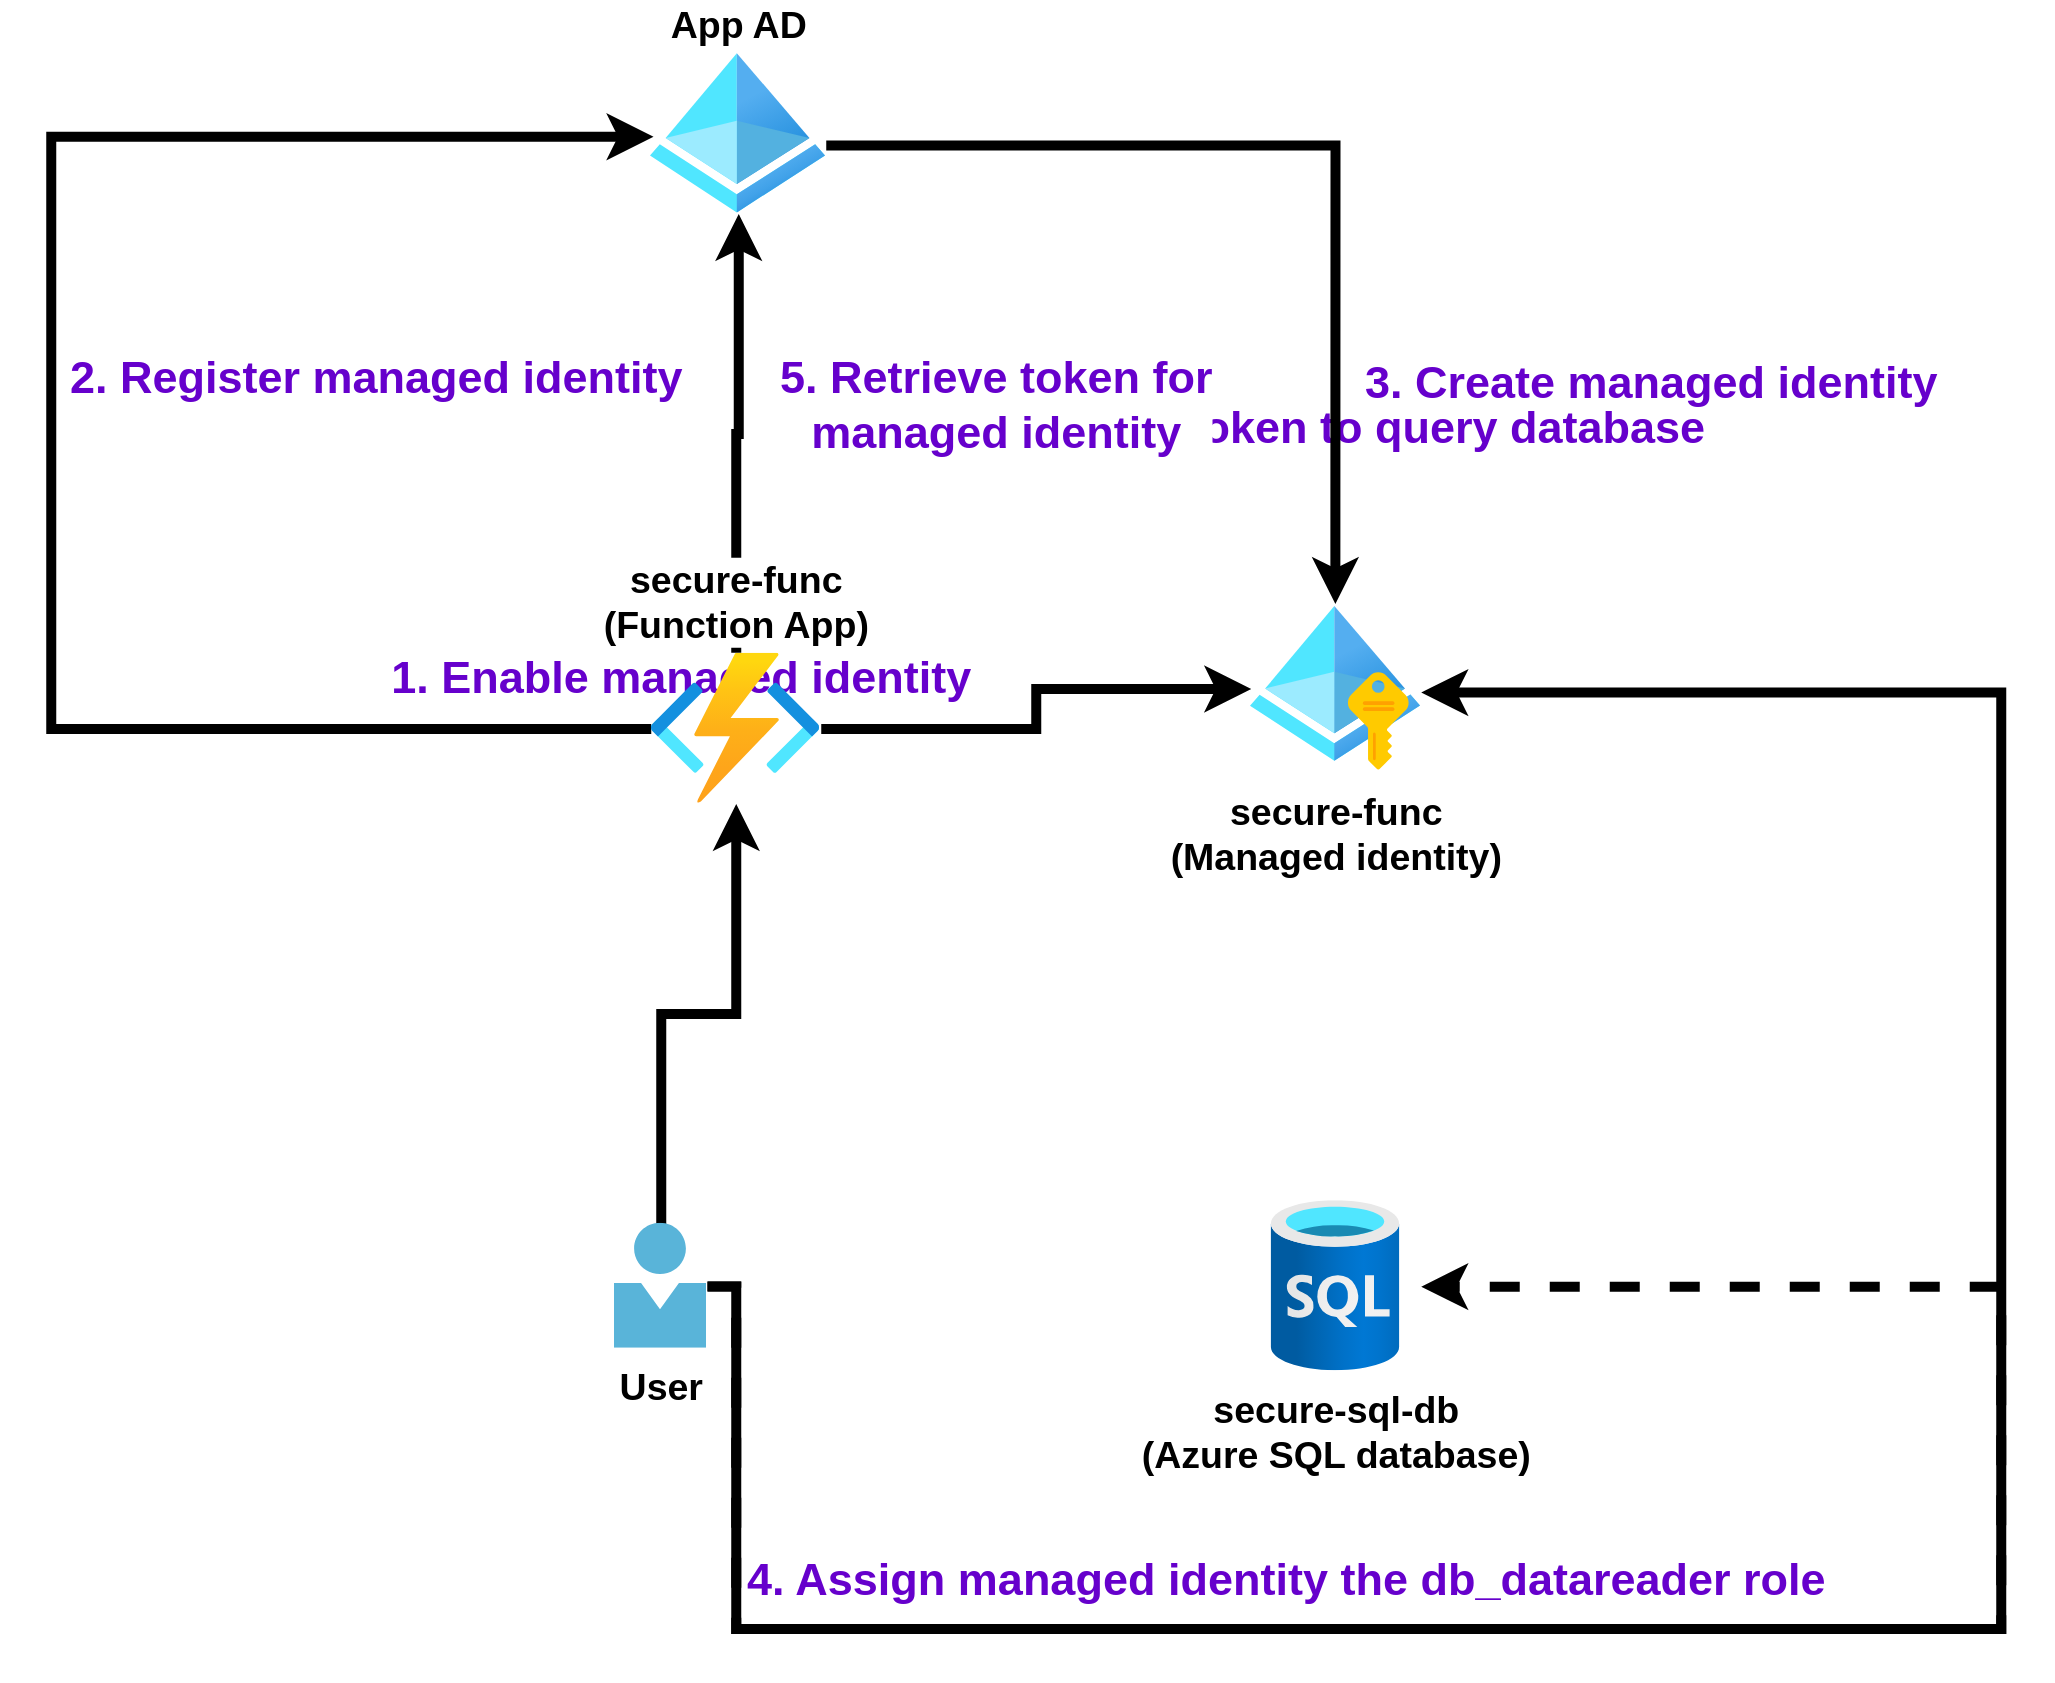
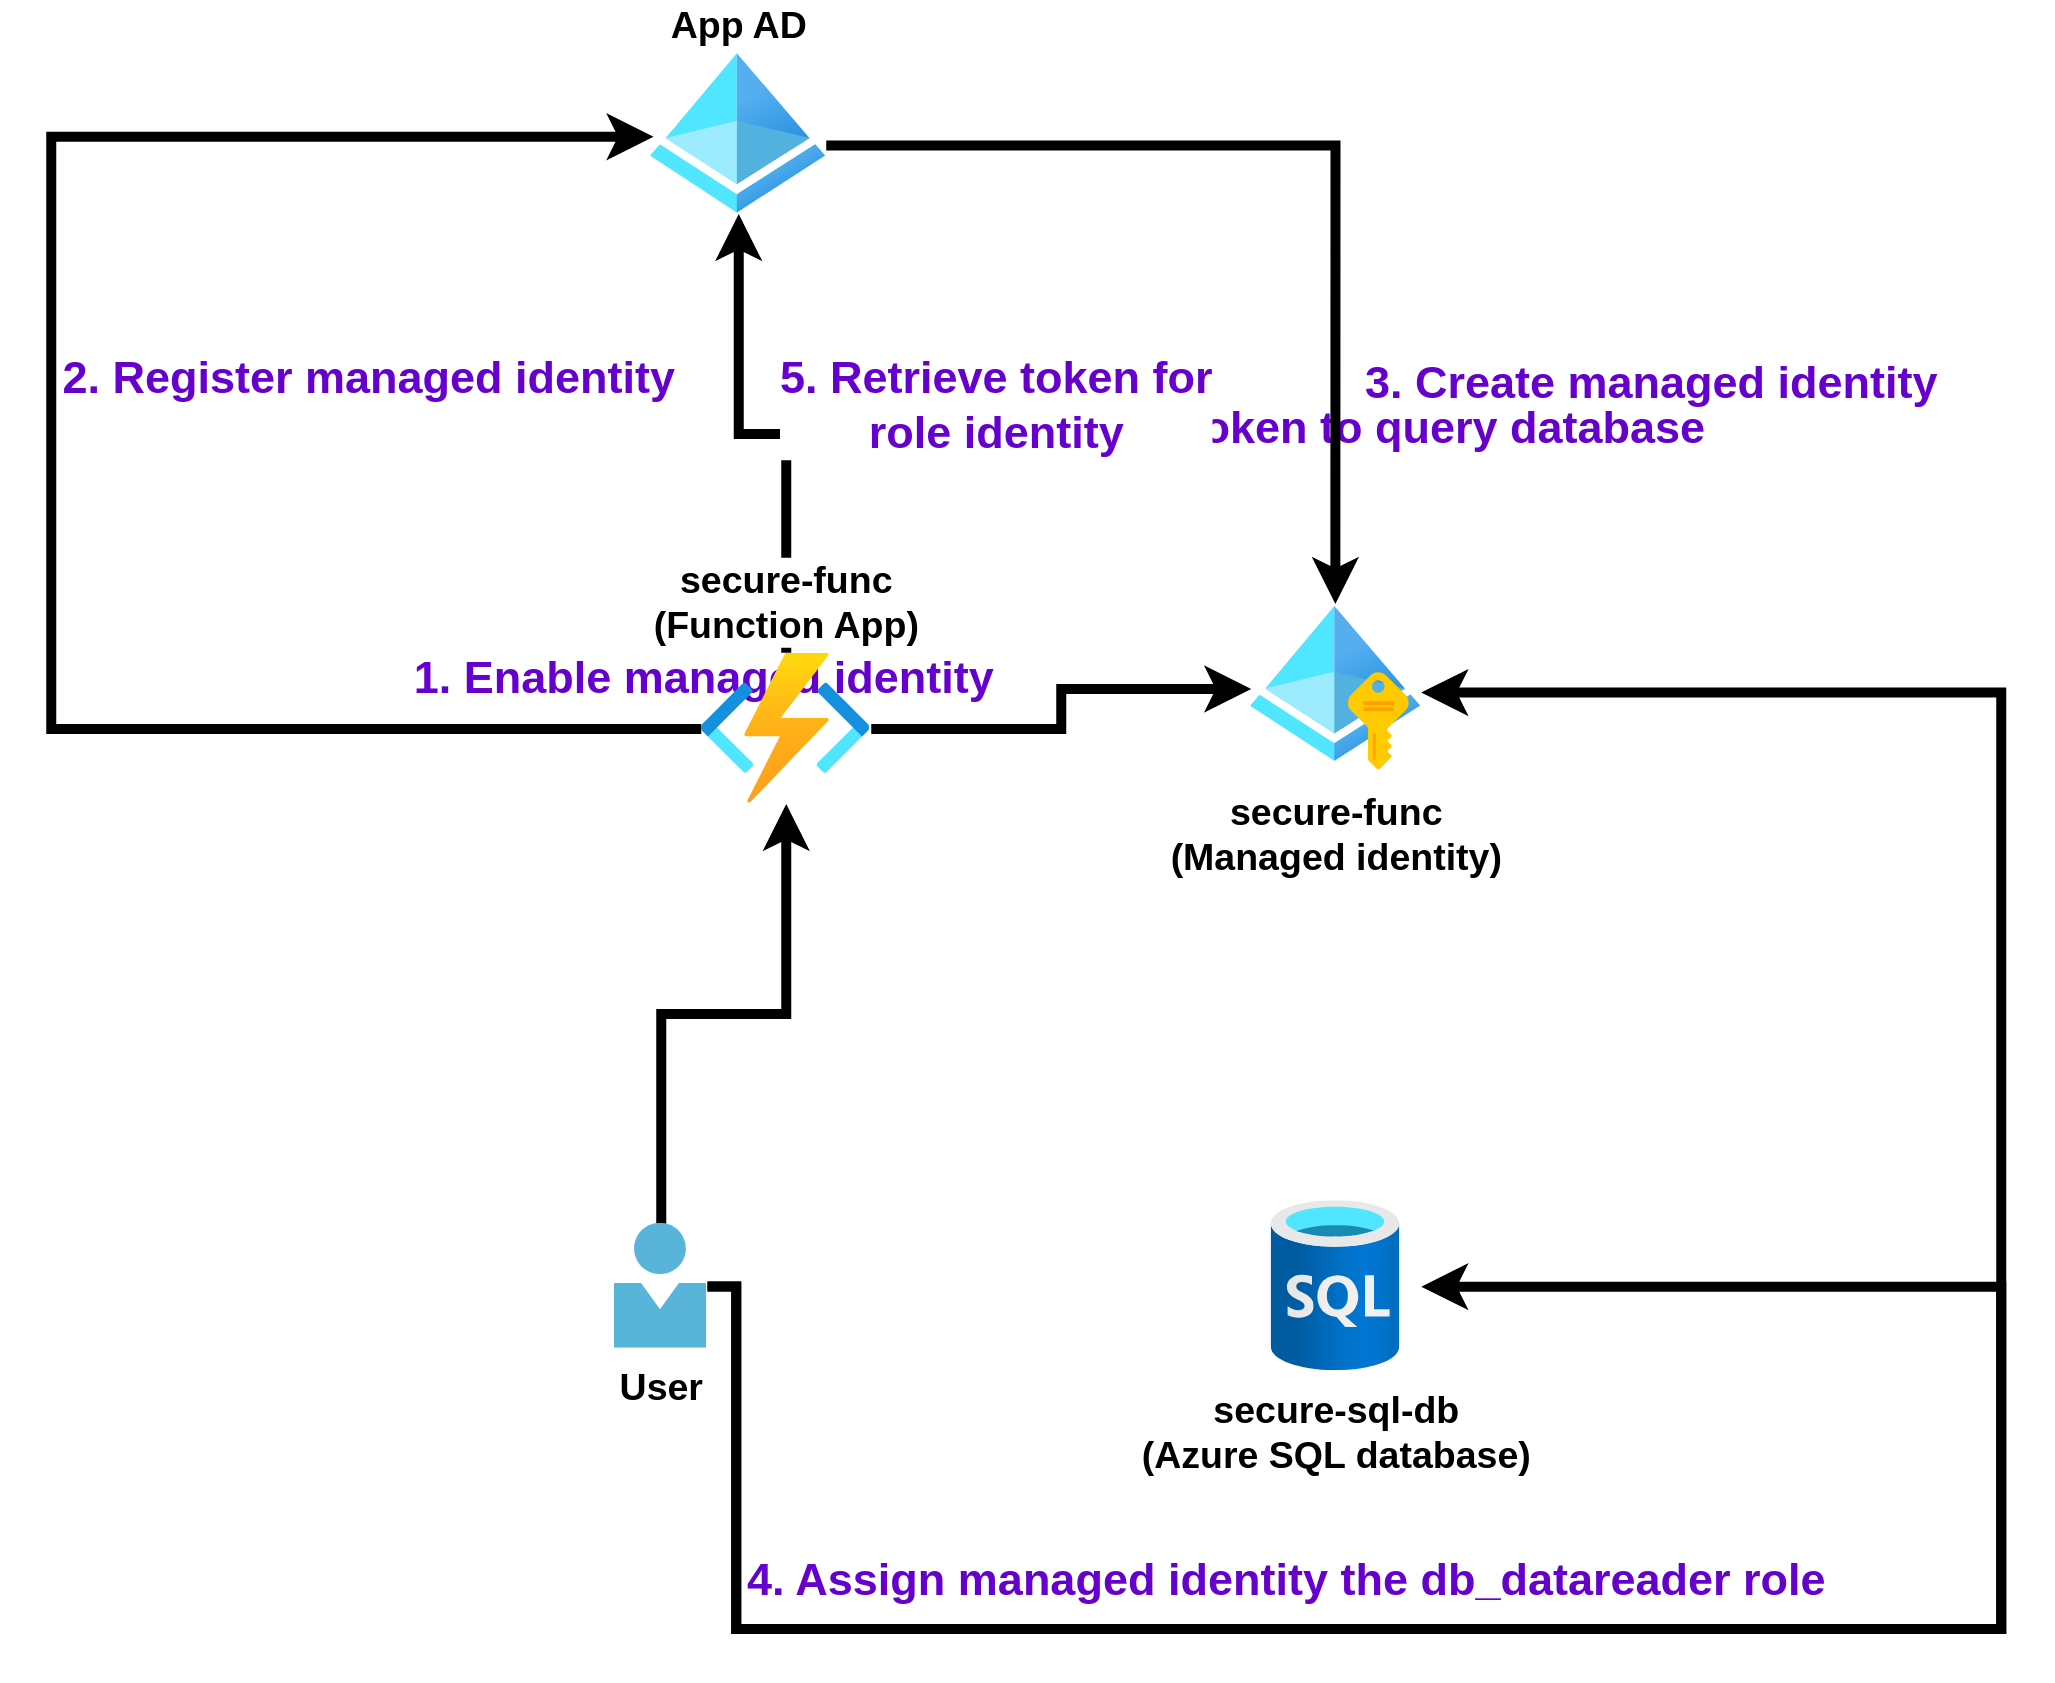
(998, 406) -> (998, 406)
(736, 729) -> (786, 729)
(1955, 1286) -> (1955, 1286)
